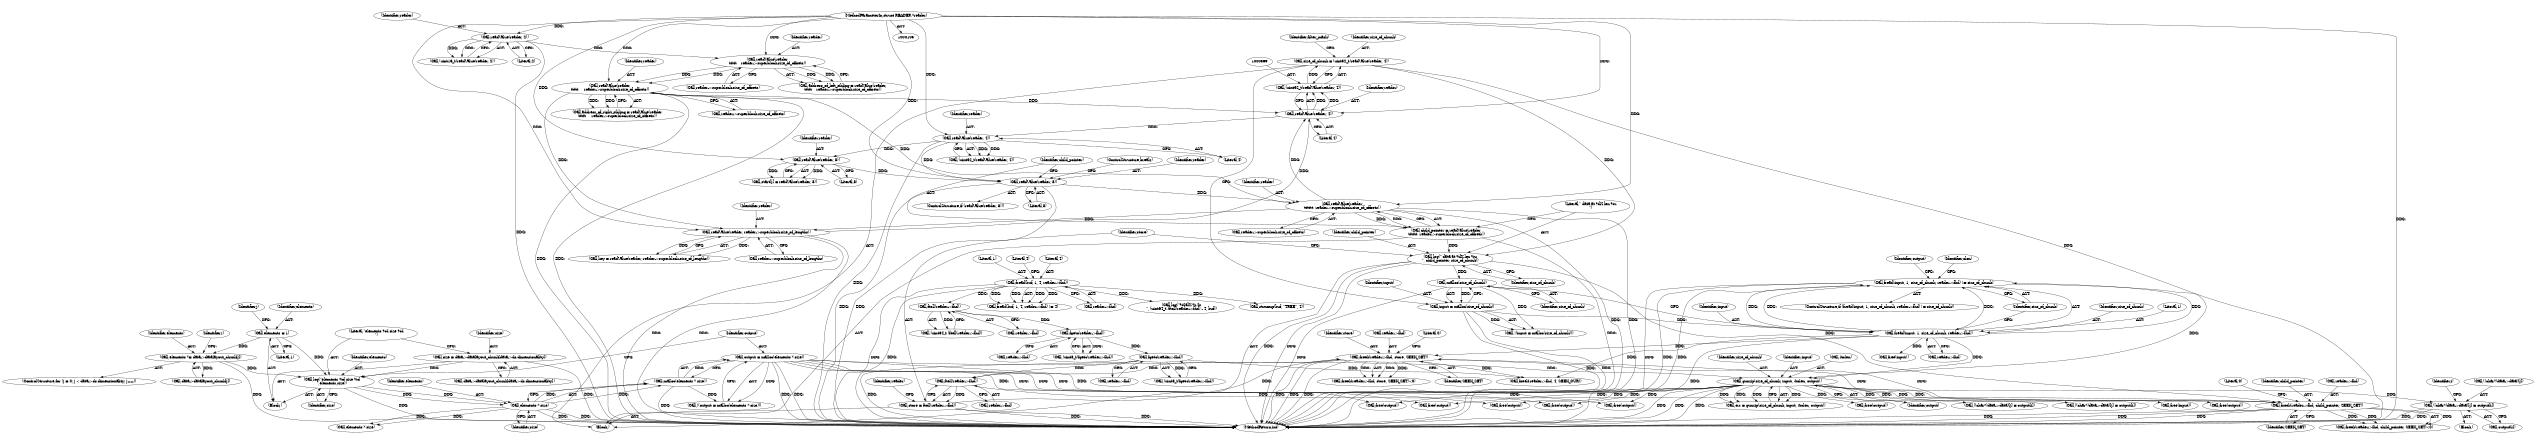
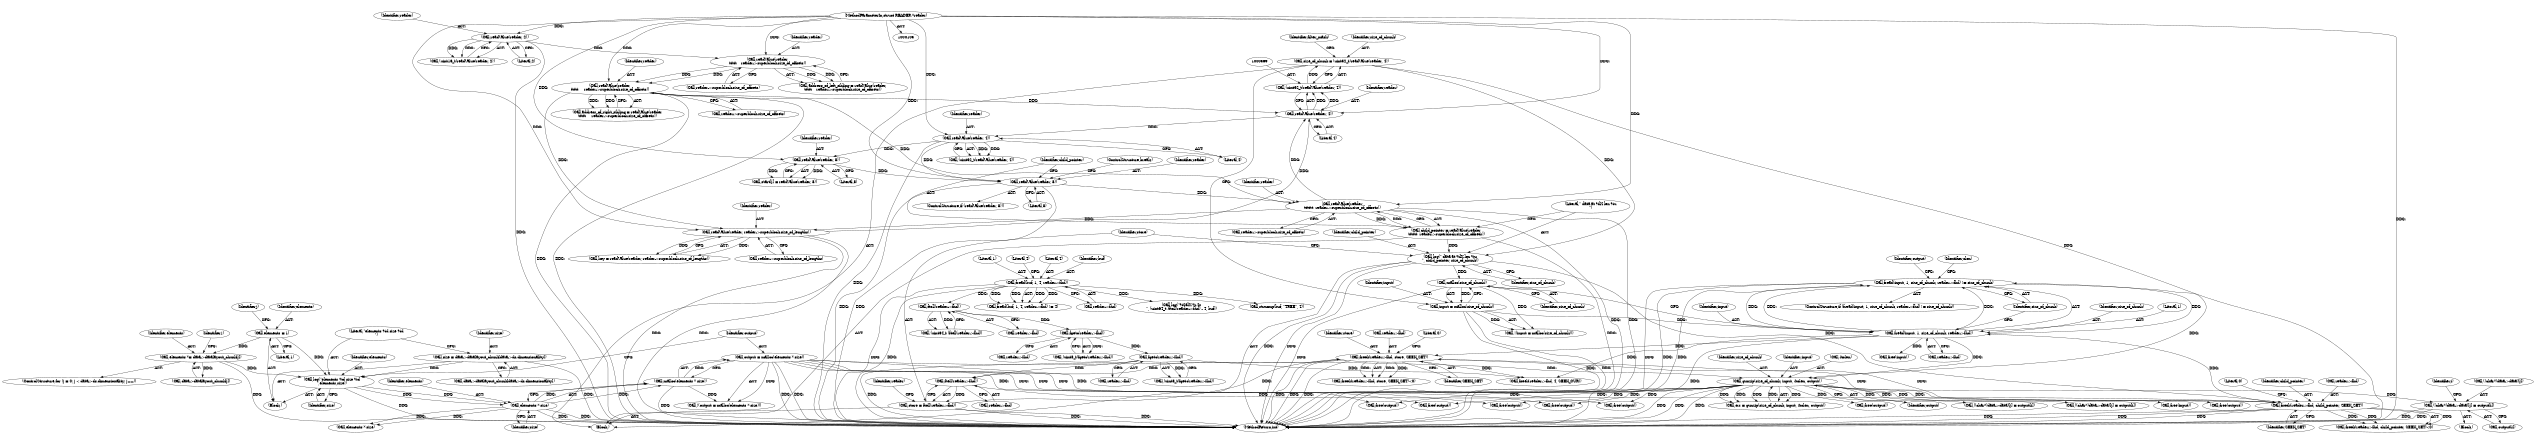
none -> (1092, 259)
none -> (2150, 348)
(725, 377) -> none
(1774, 395) -> (1774, 395)
